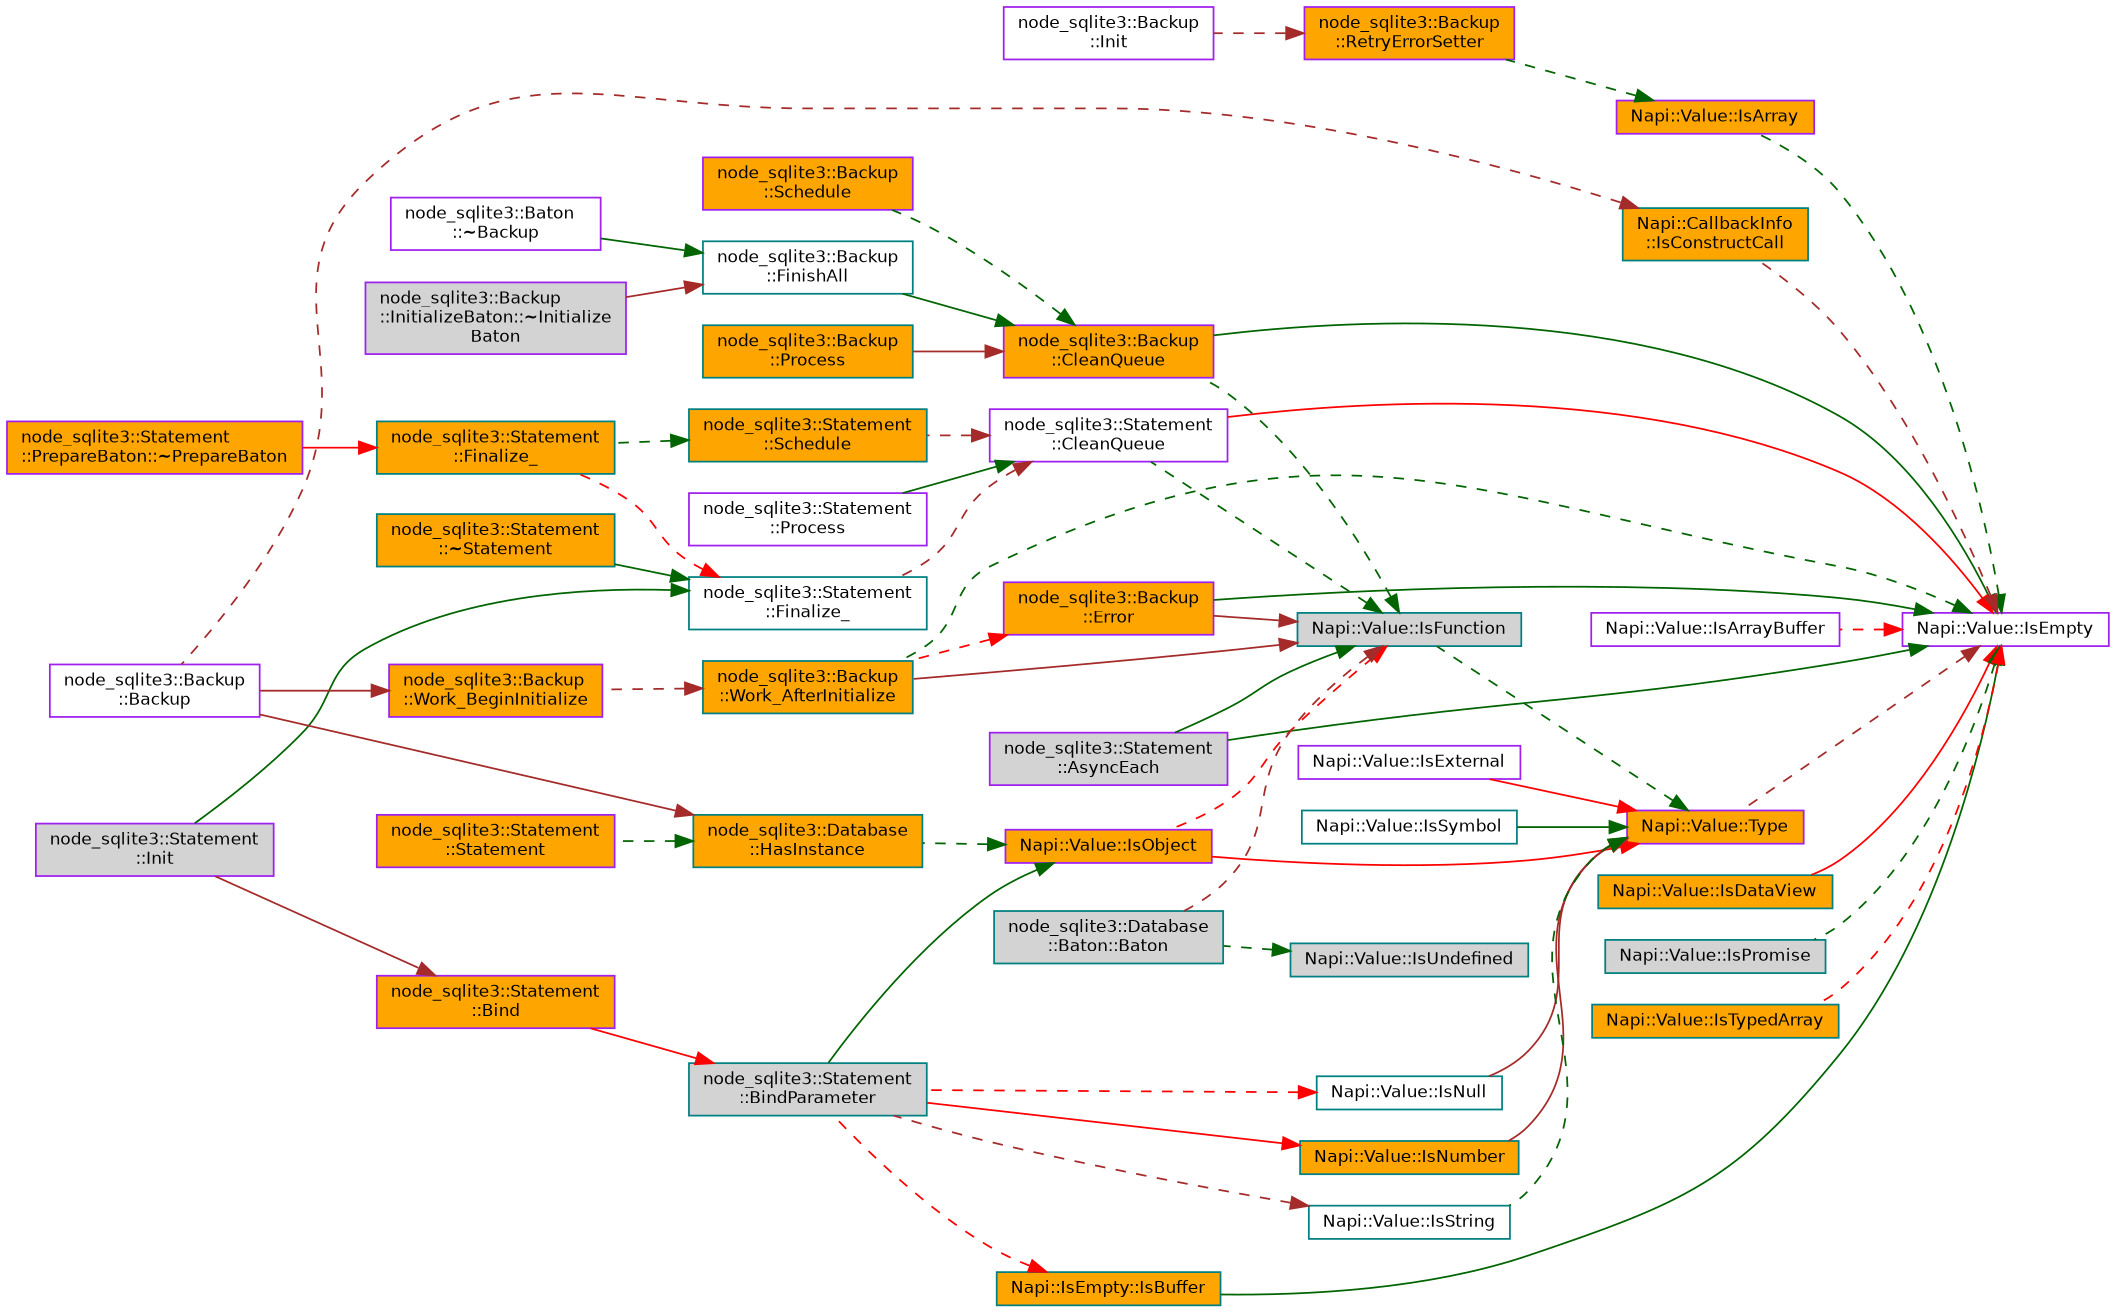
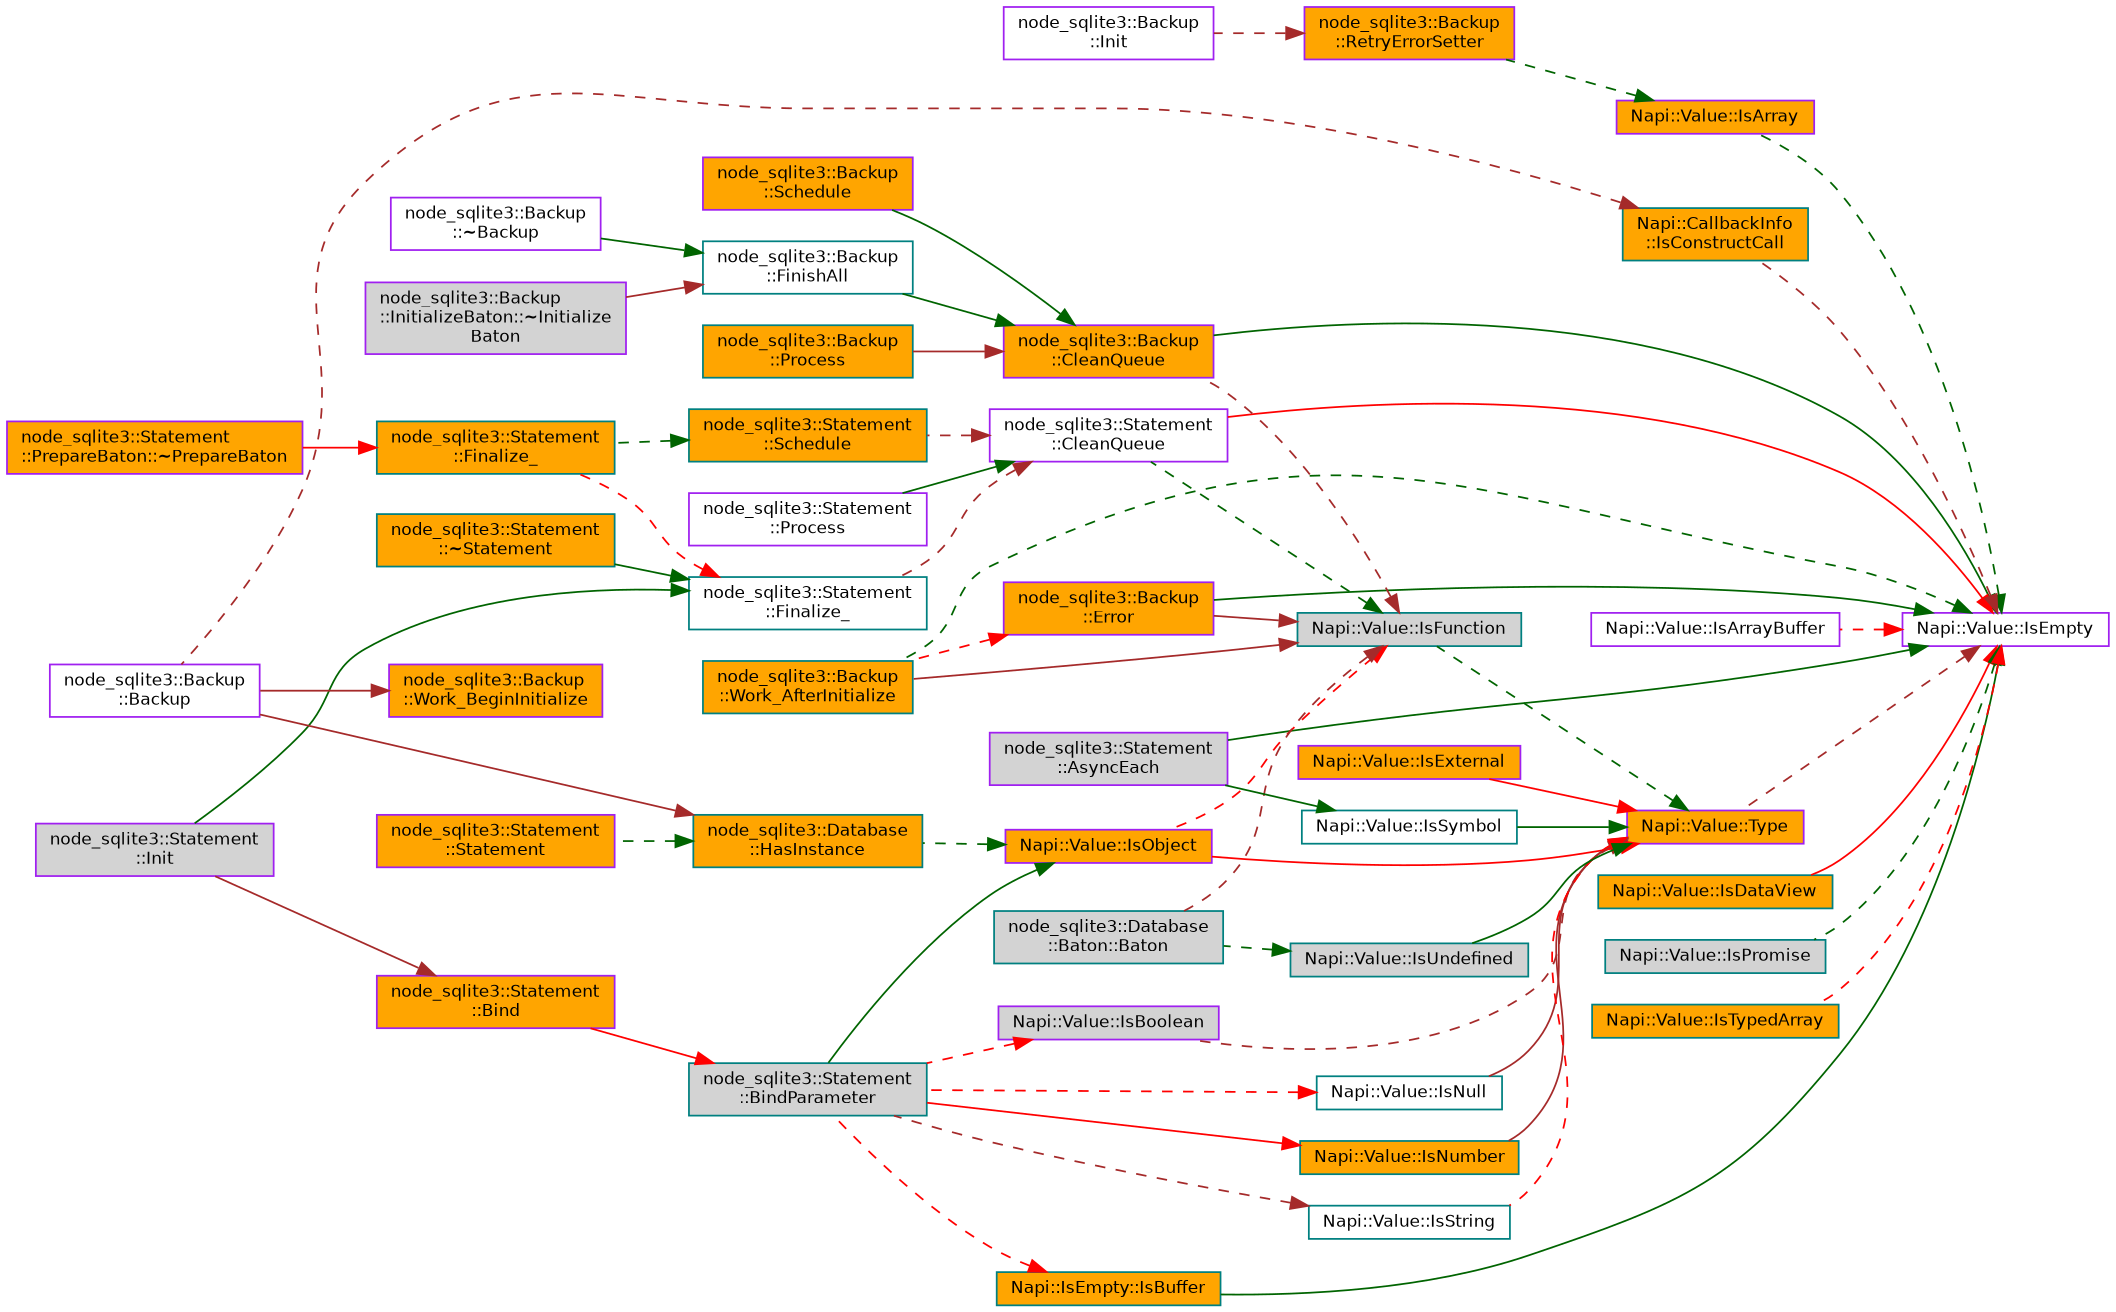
(496, 224) -> (496, 224)
(980, 256) -> (980, 256)
(1300, 463) -> (1300, 463)
(644, 689) -> none
(1256, 691) -> (1276, 797)
(1409, 762) -> (1409, 762)
none -> (1547, 903)
none -> (1109, 1023)
(1566, 1085) -> (1566, 1085)
